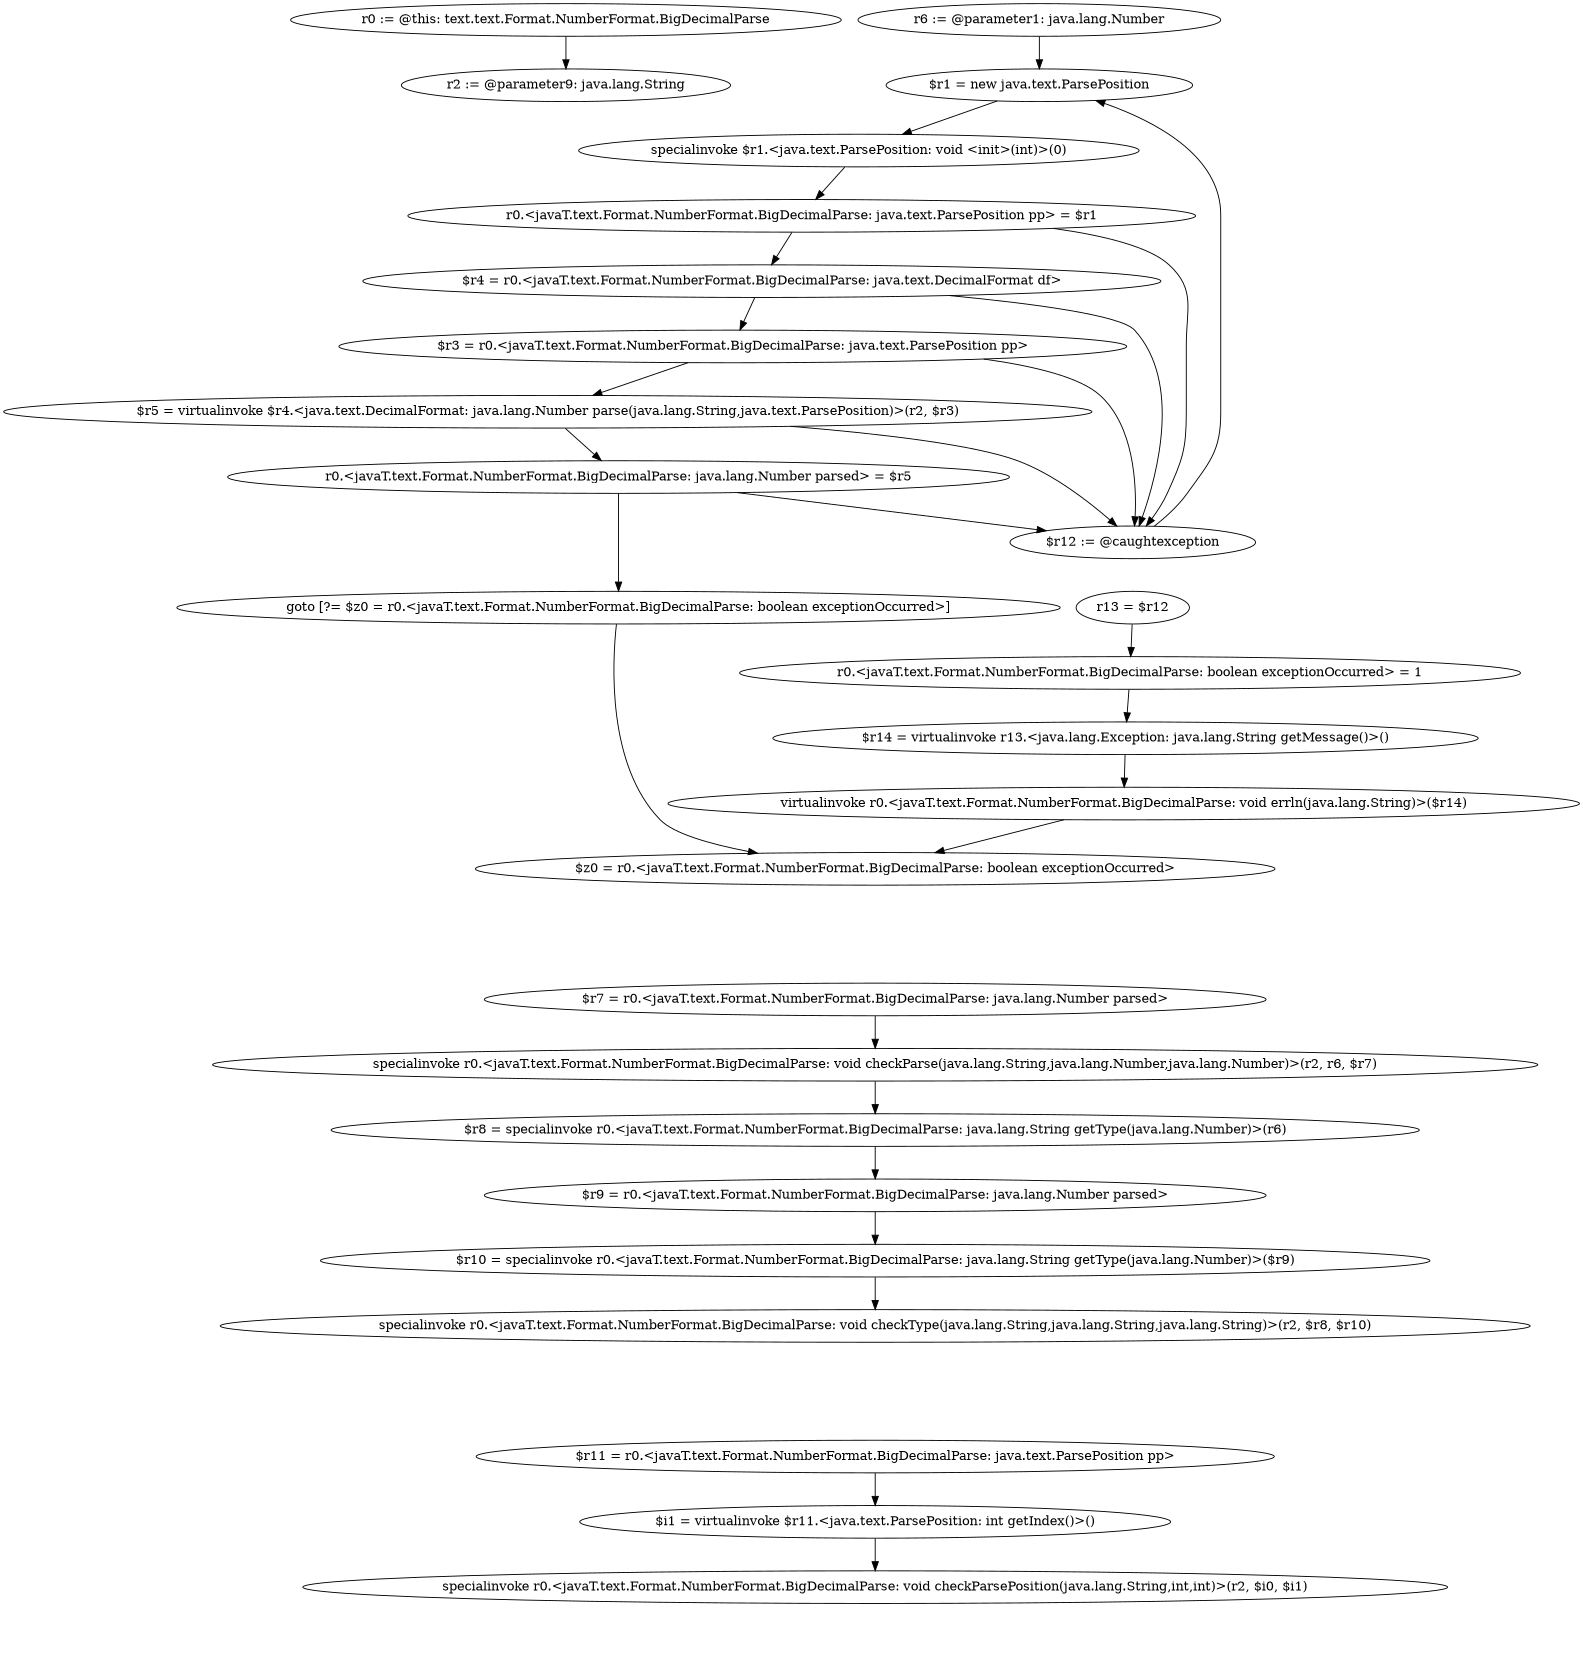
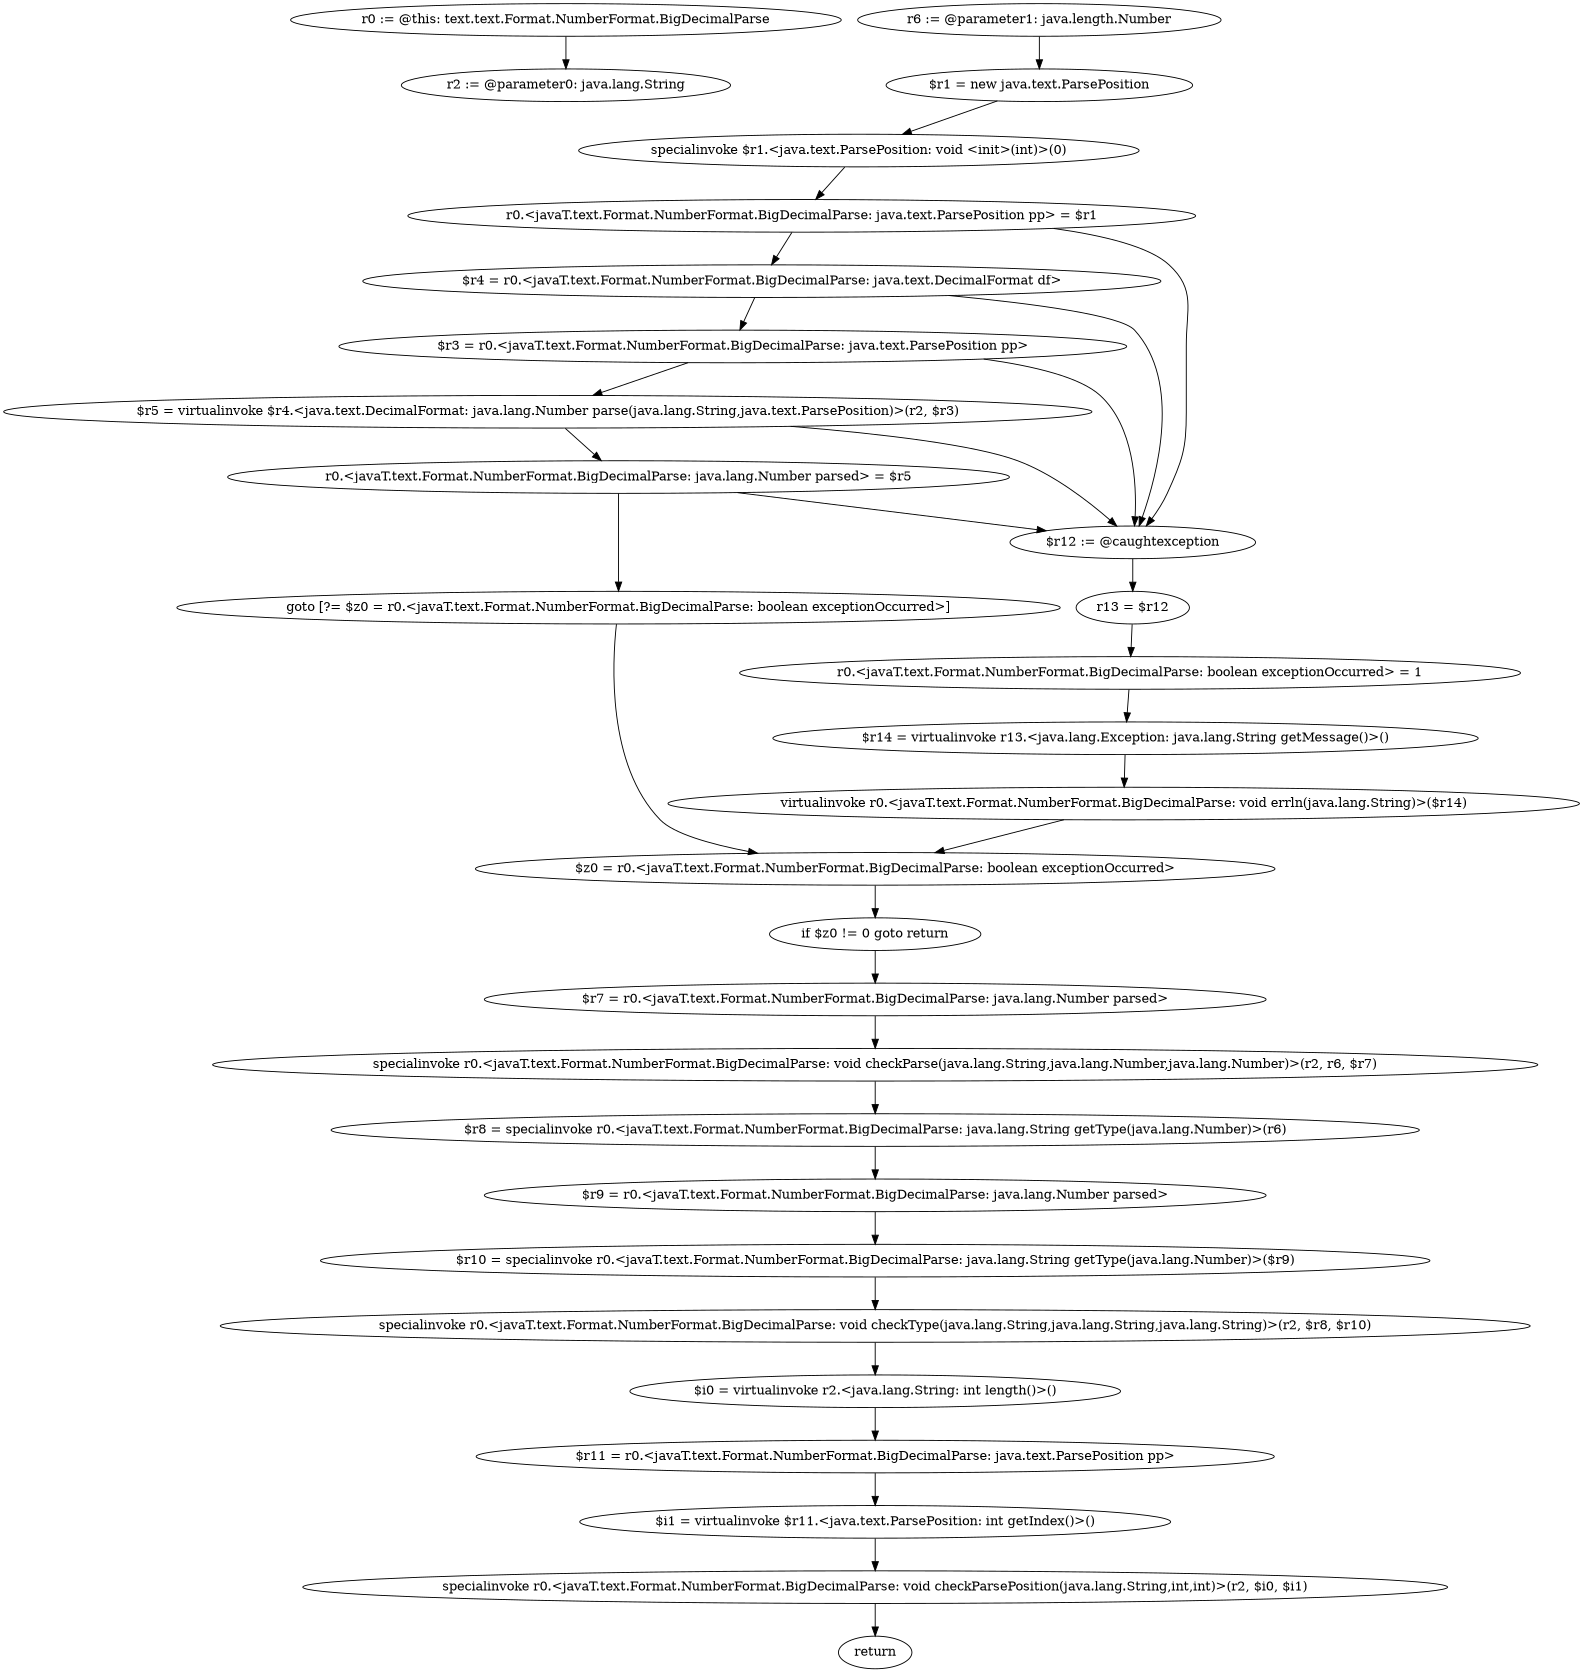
(1039, 20) -> (1039, 20)
(566, 85) -> (566, 85)
(1221, 296) -> (1133, 571)
none -> (875, 934)
none -> (875, 1391)
none -> (875, 1652)
